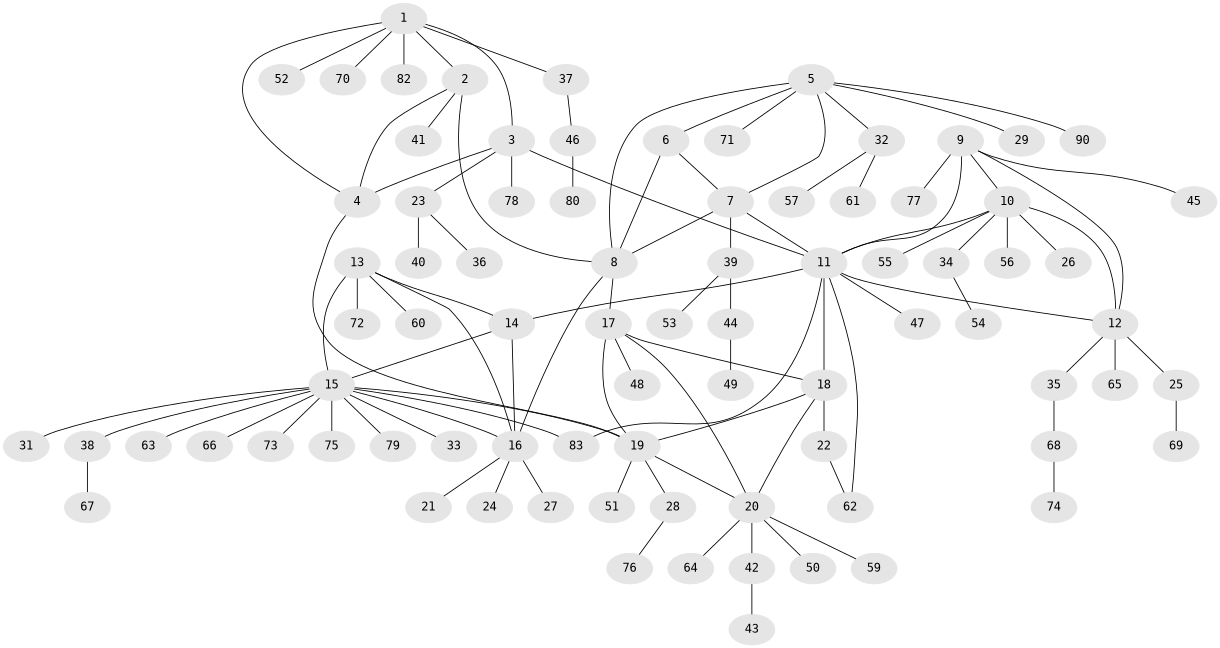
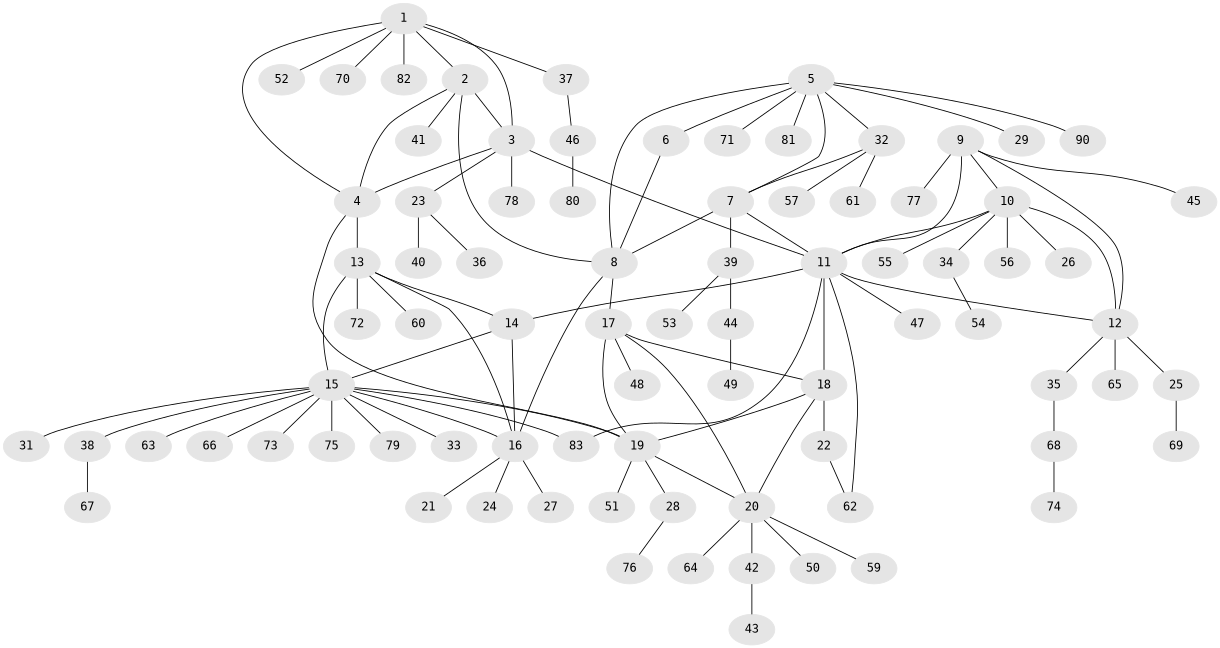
none -> (488, 110)
none -> (788, 141)
(698, 171) -> (805, 171)
none -> (357, 233)
